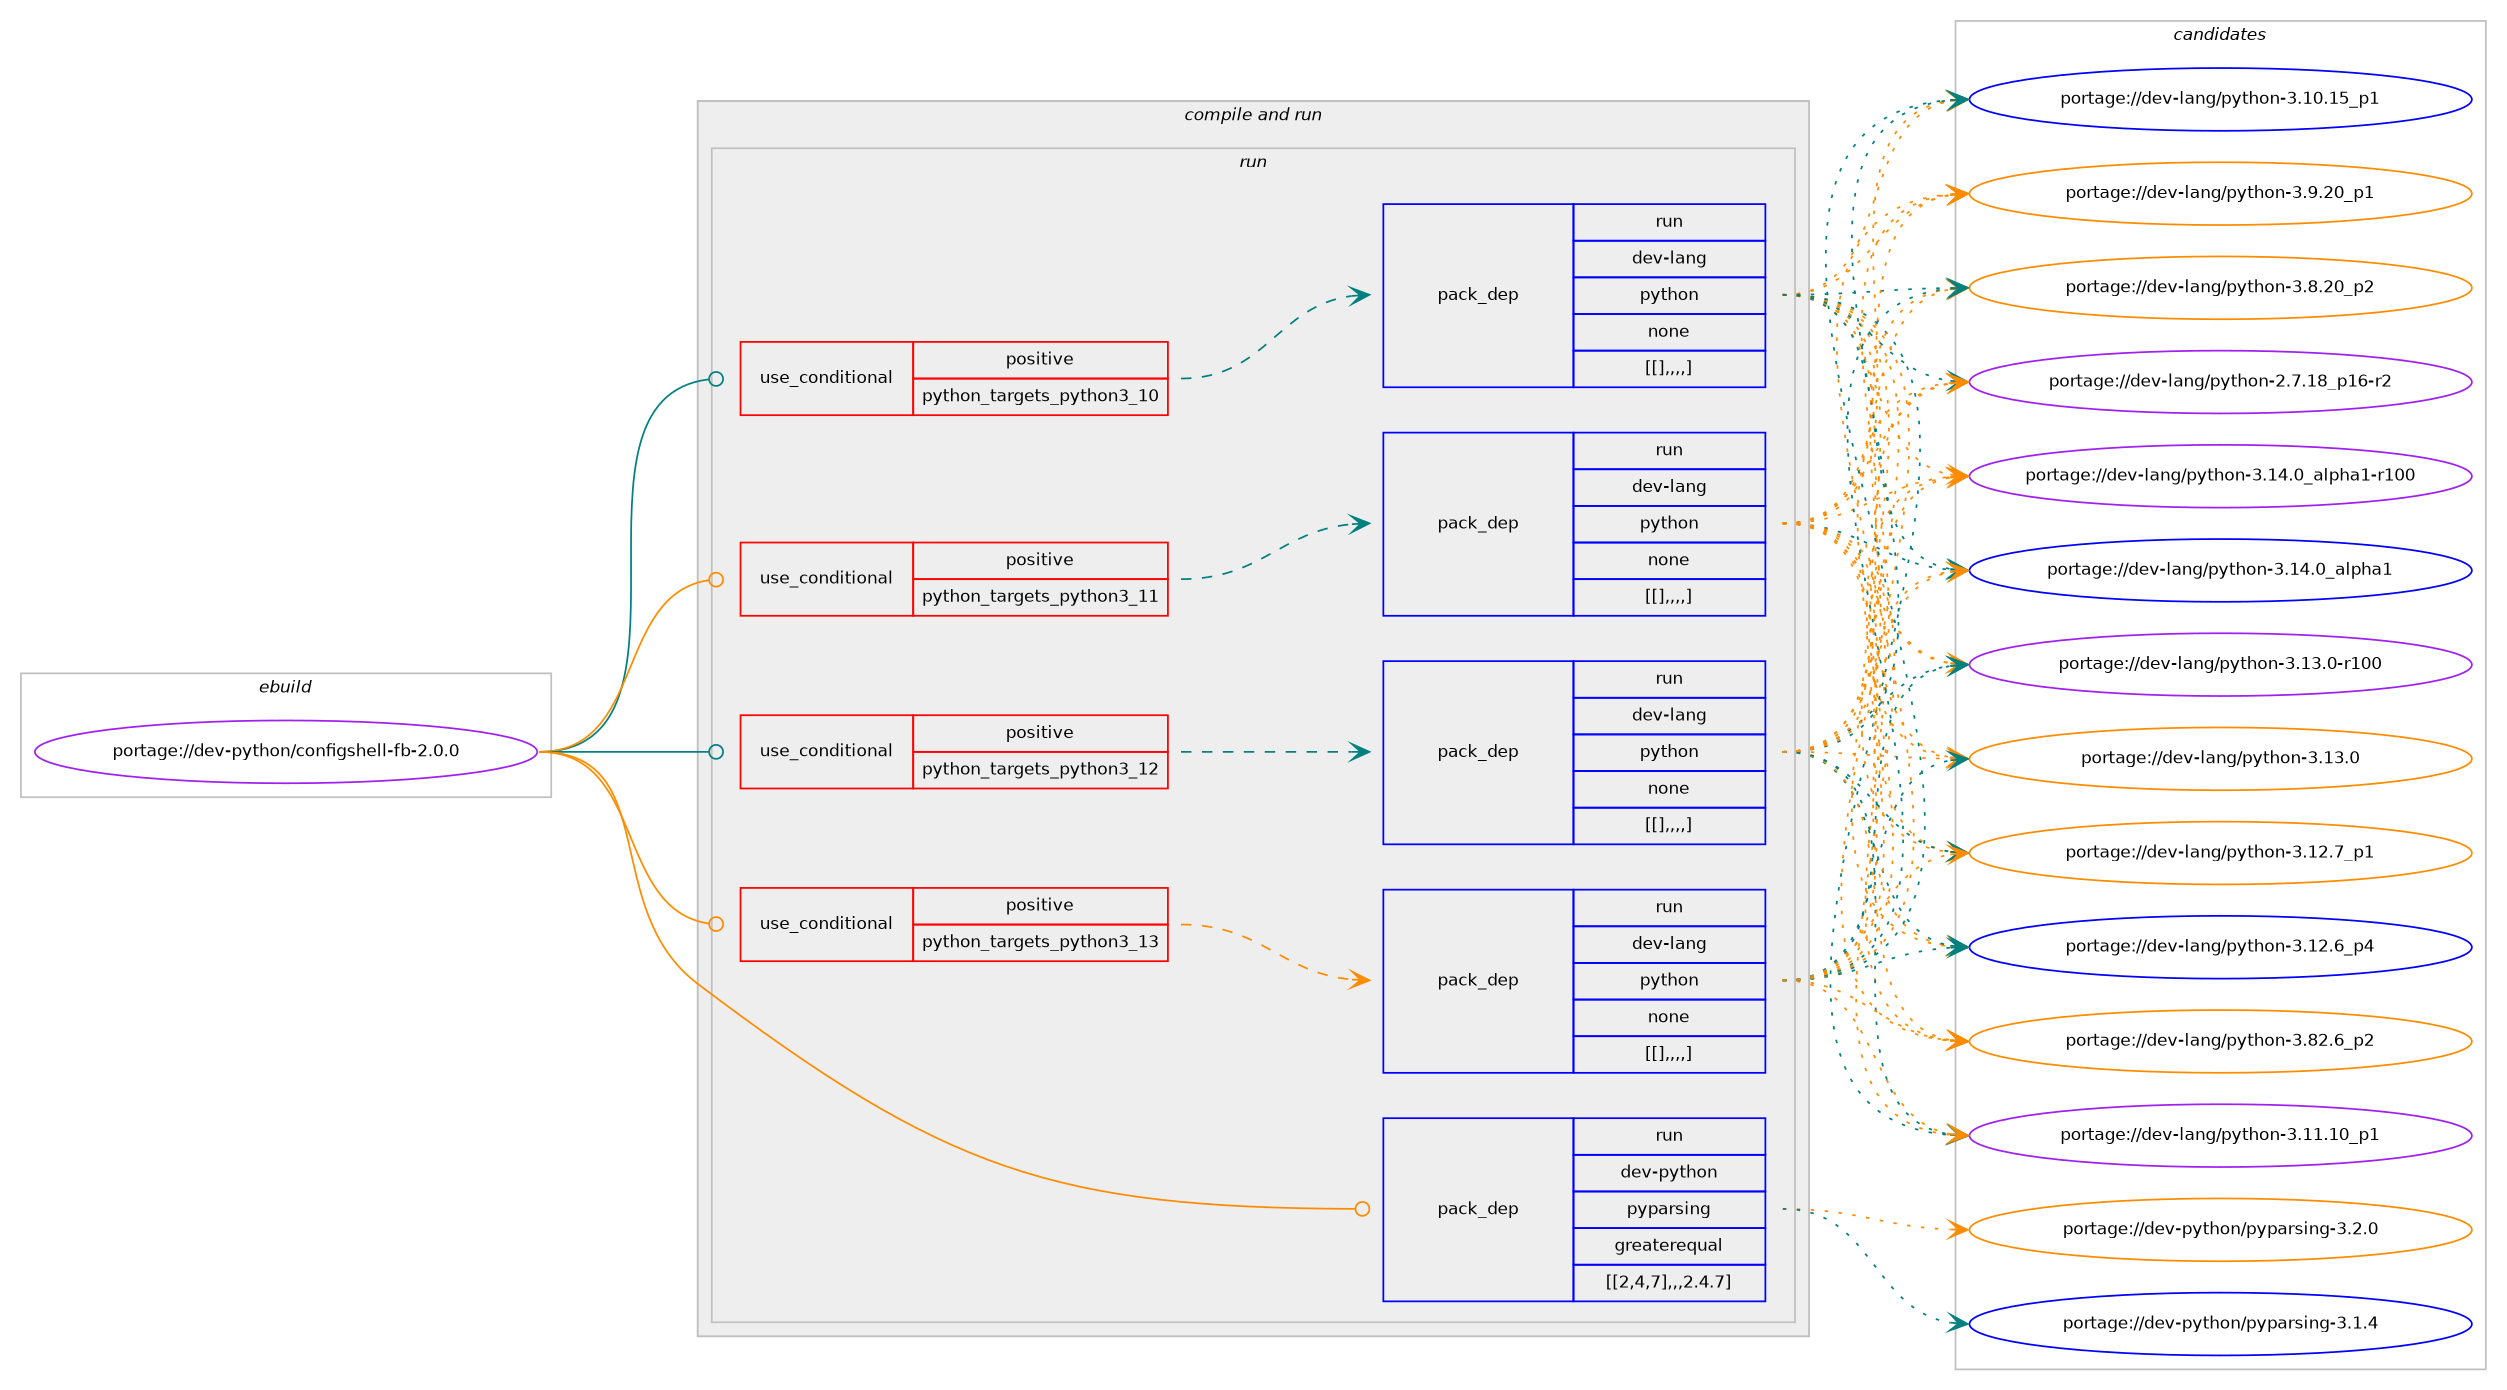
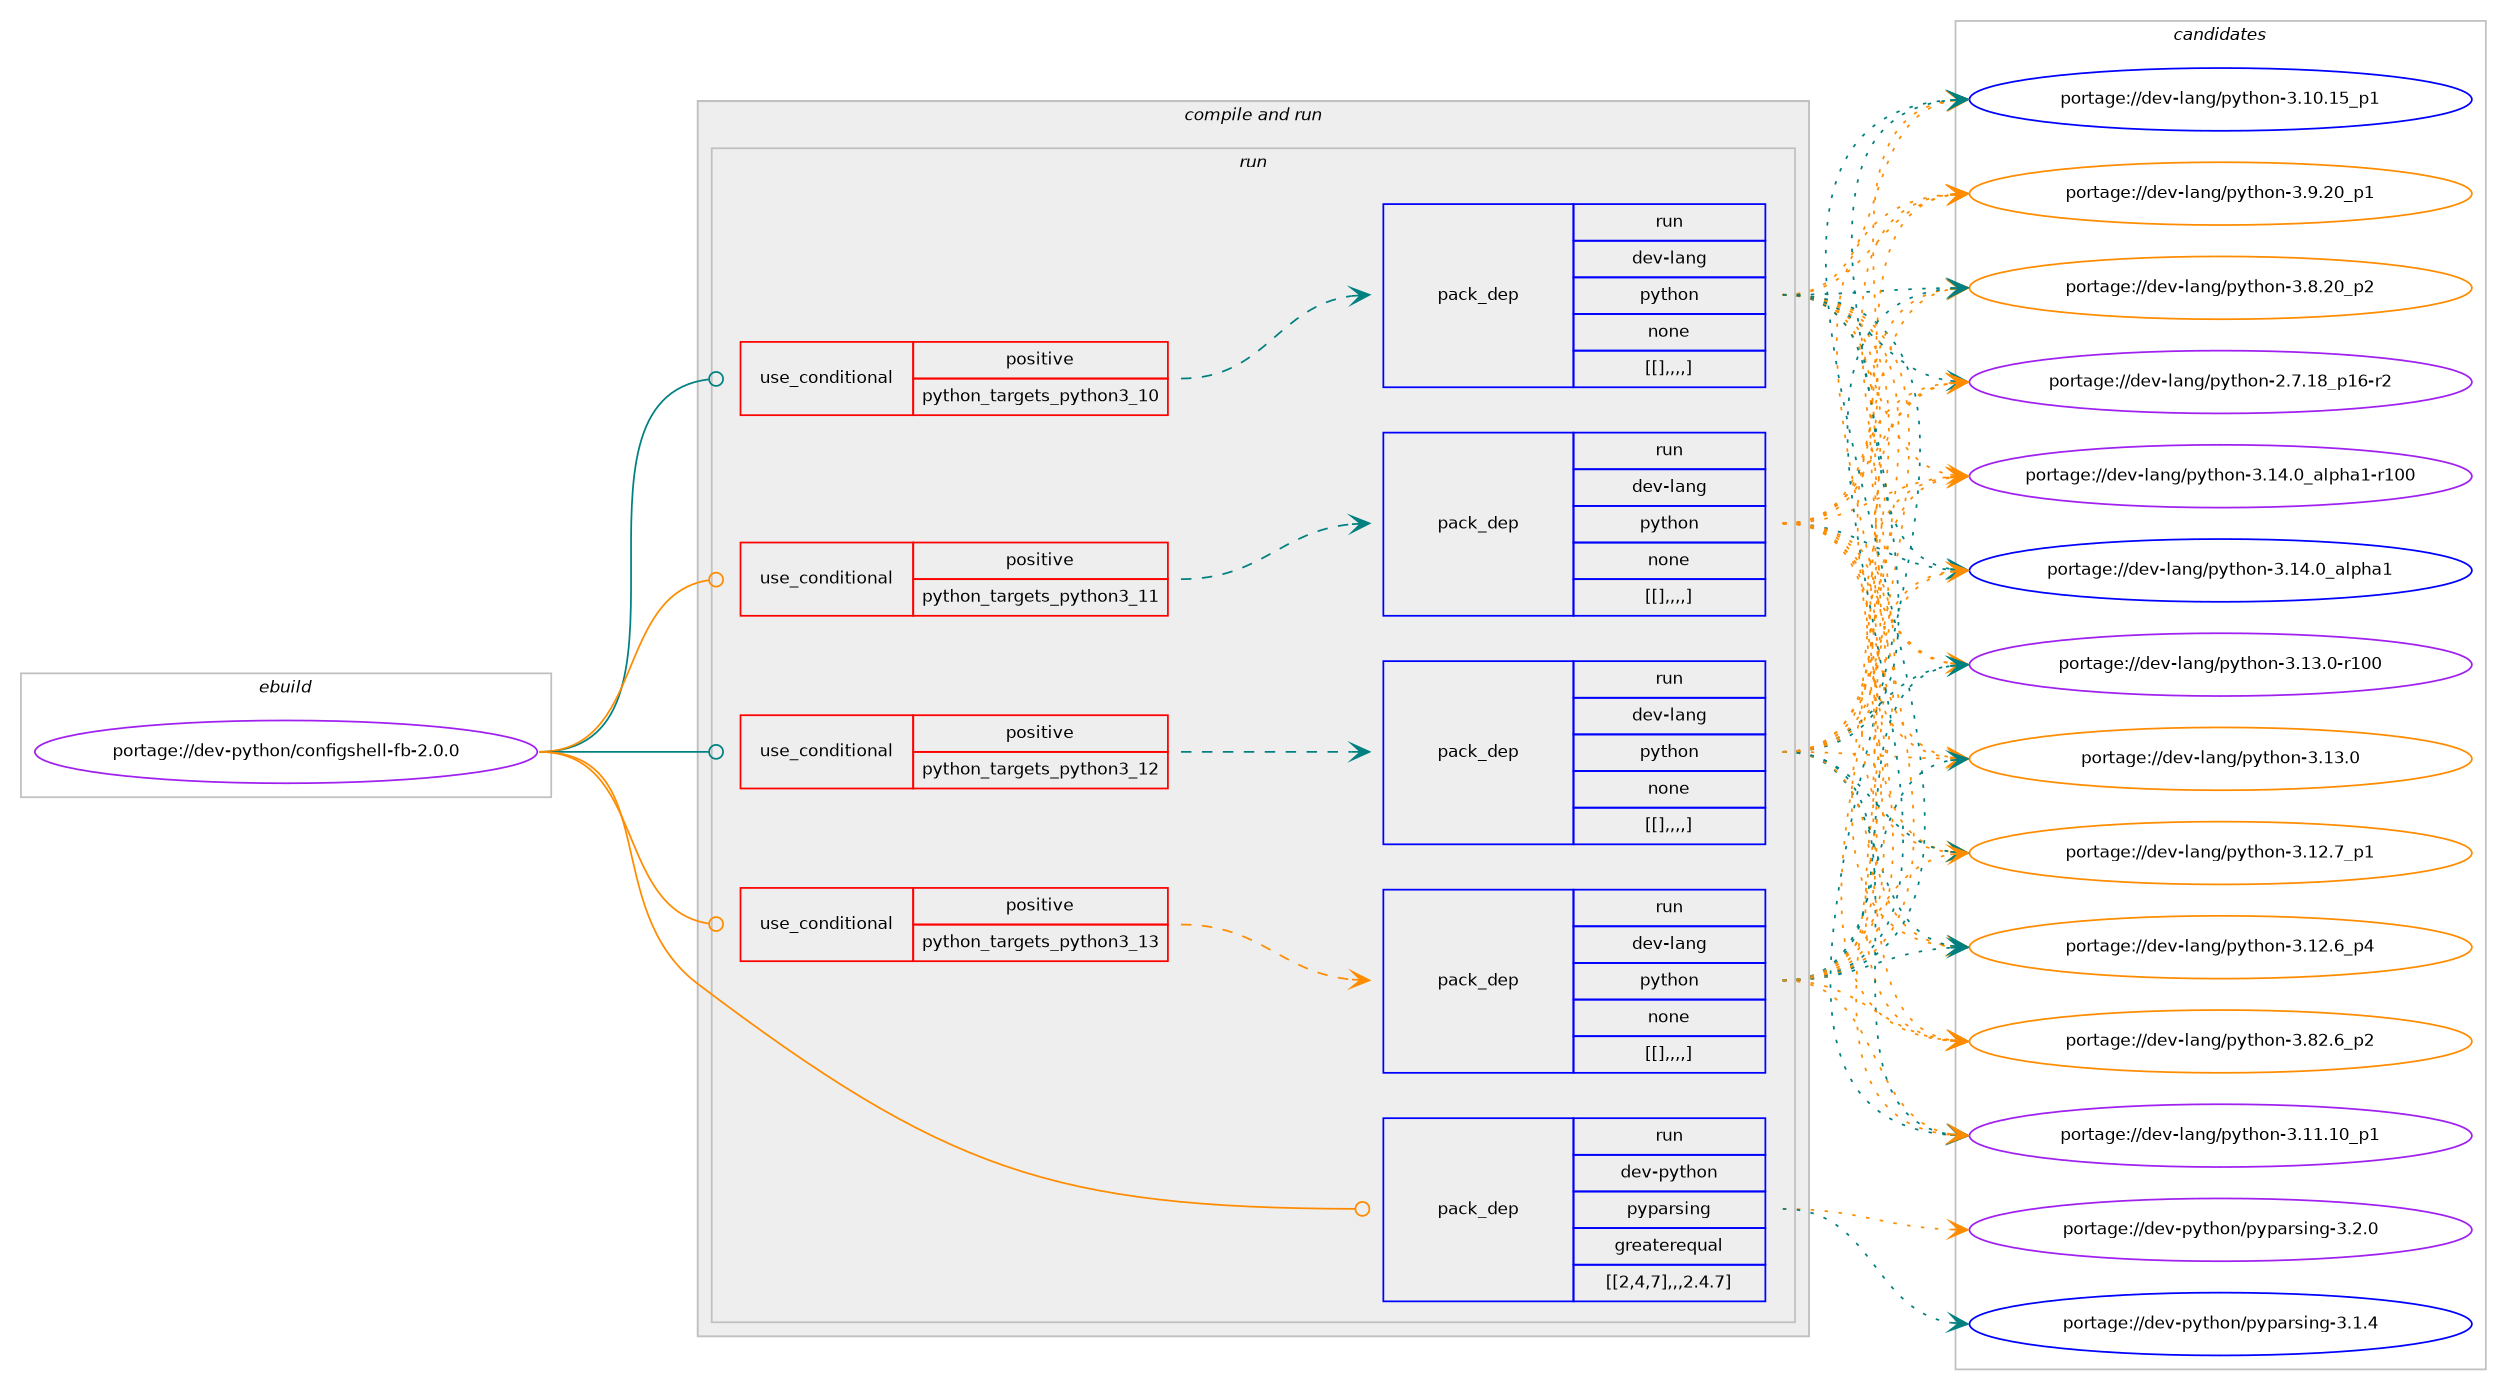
(2221, 947) -> (2221, 947)
(2221, 1230) -> (2221, 1230)
